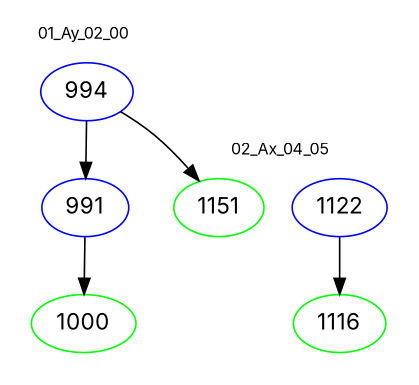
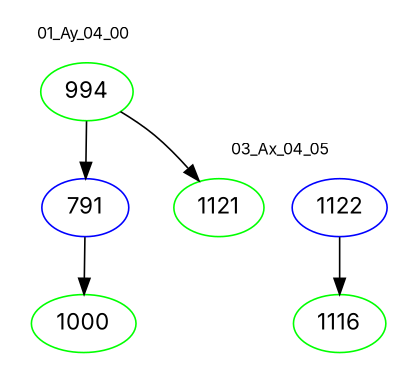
(84, 35) -> (84, 35)
(87, 92) -> (87, 92)
(280, 151) -> (280, 151)
(85, 208) -> (85, 208)
(219, 208) -> (219, 208)
